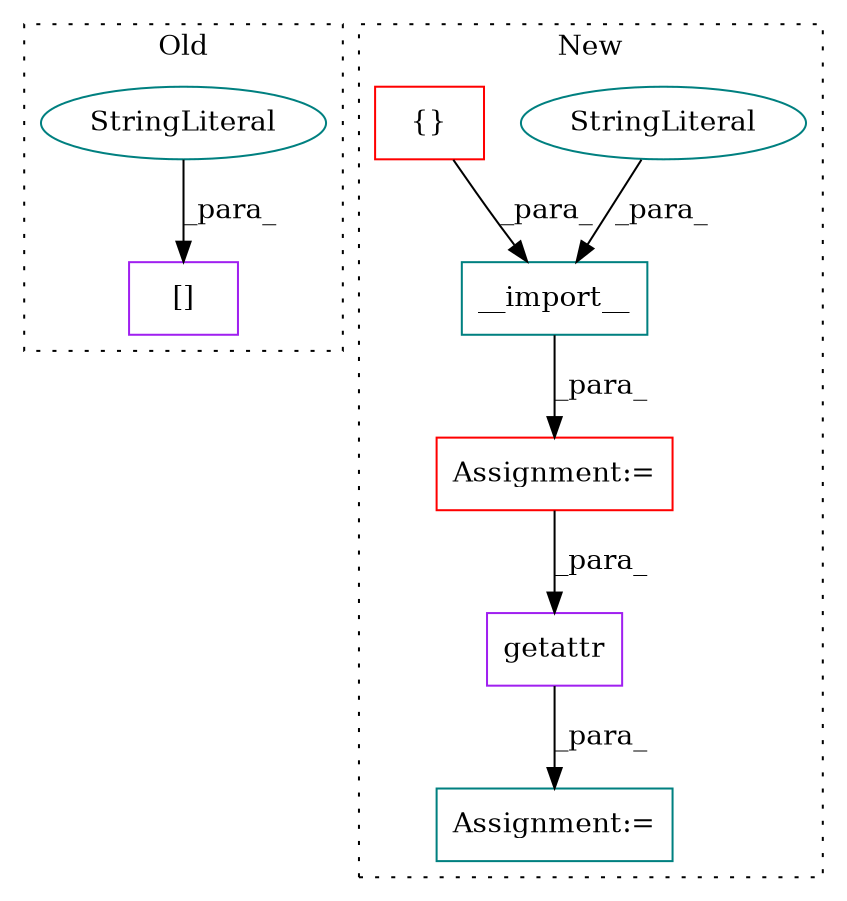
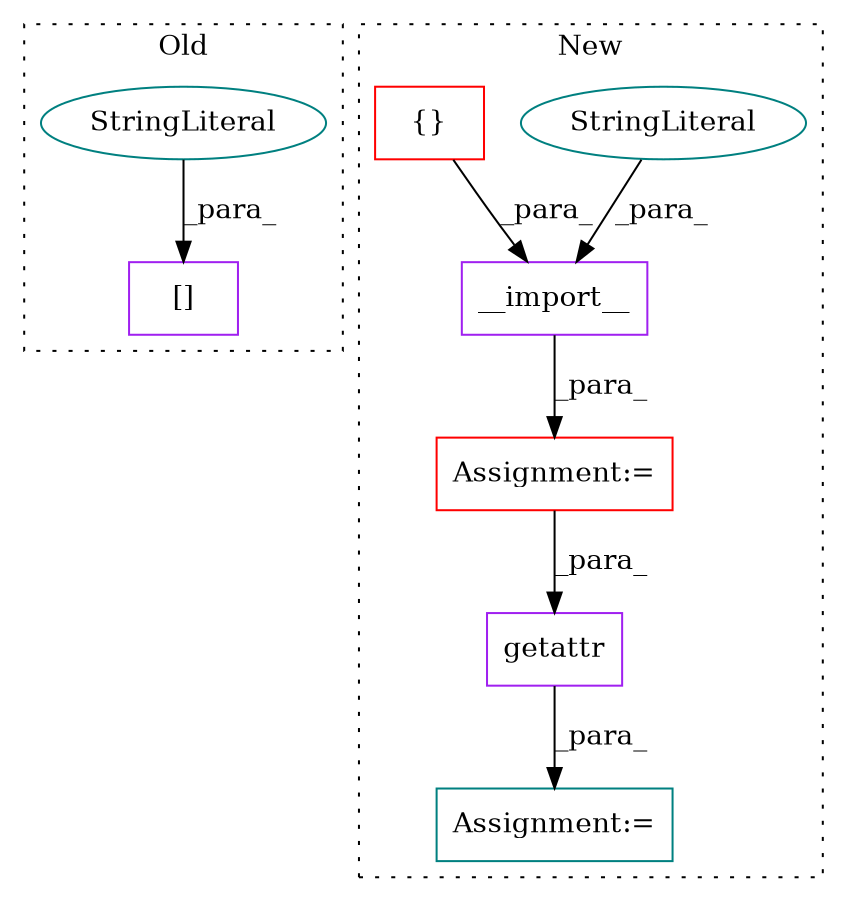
(555, 298) -> (555, 298)
